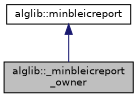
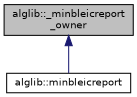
(69, 48) -> (69, 59)
